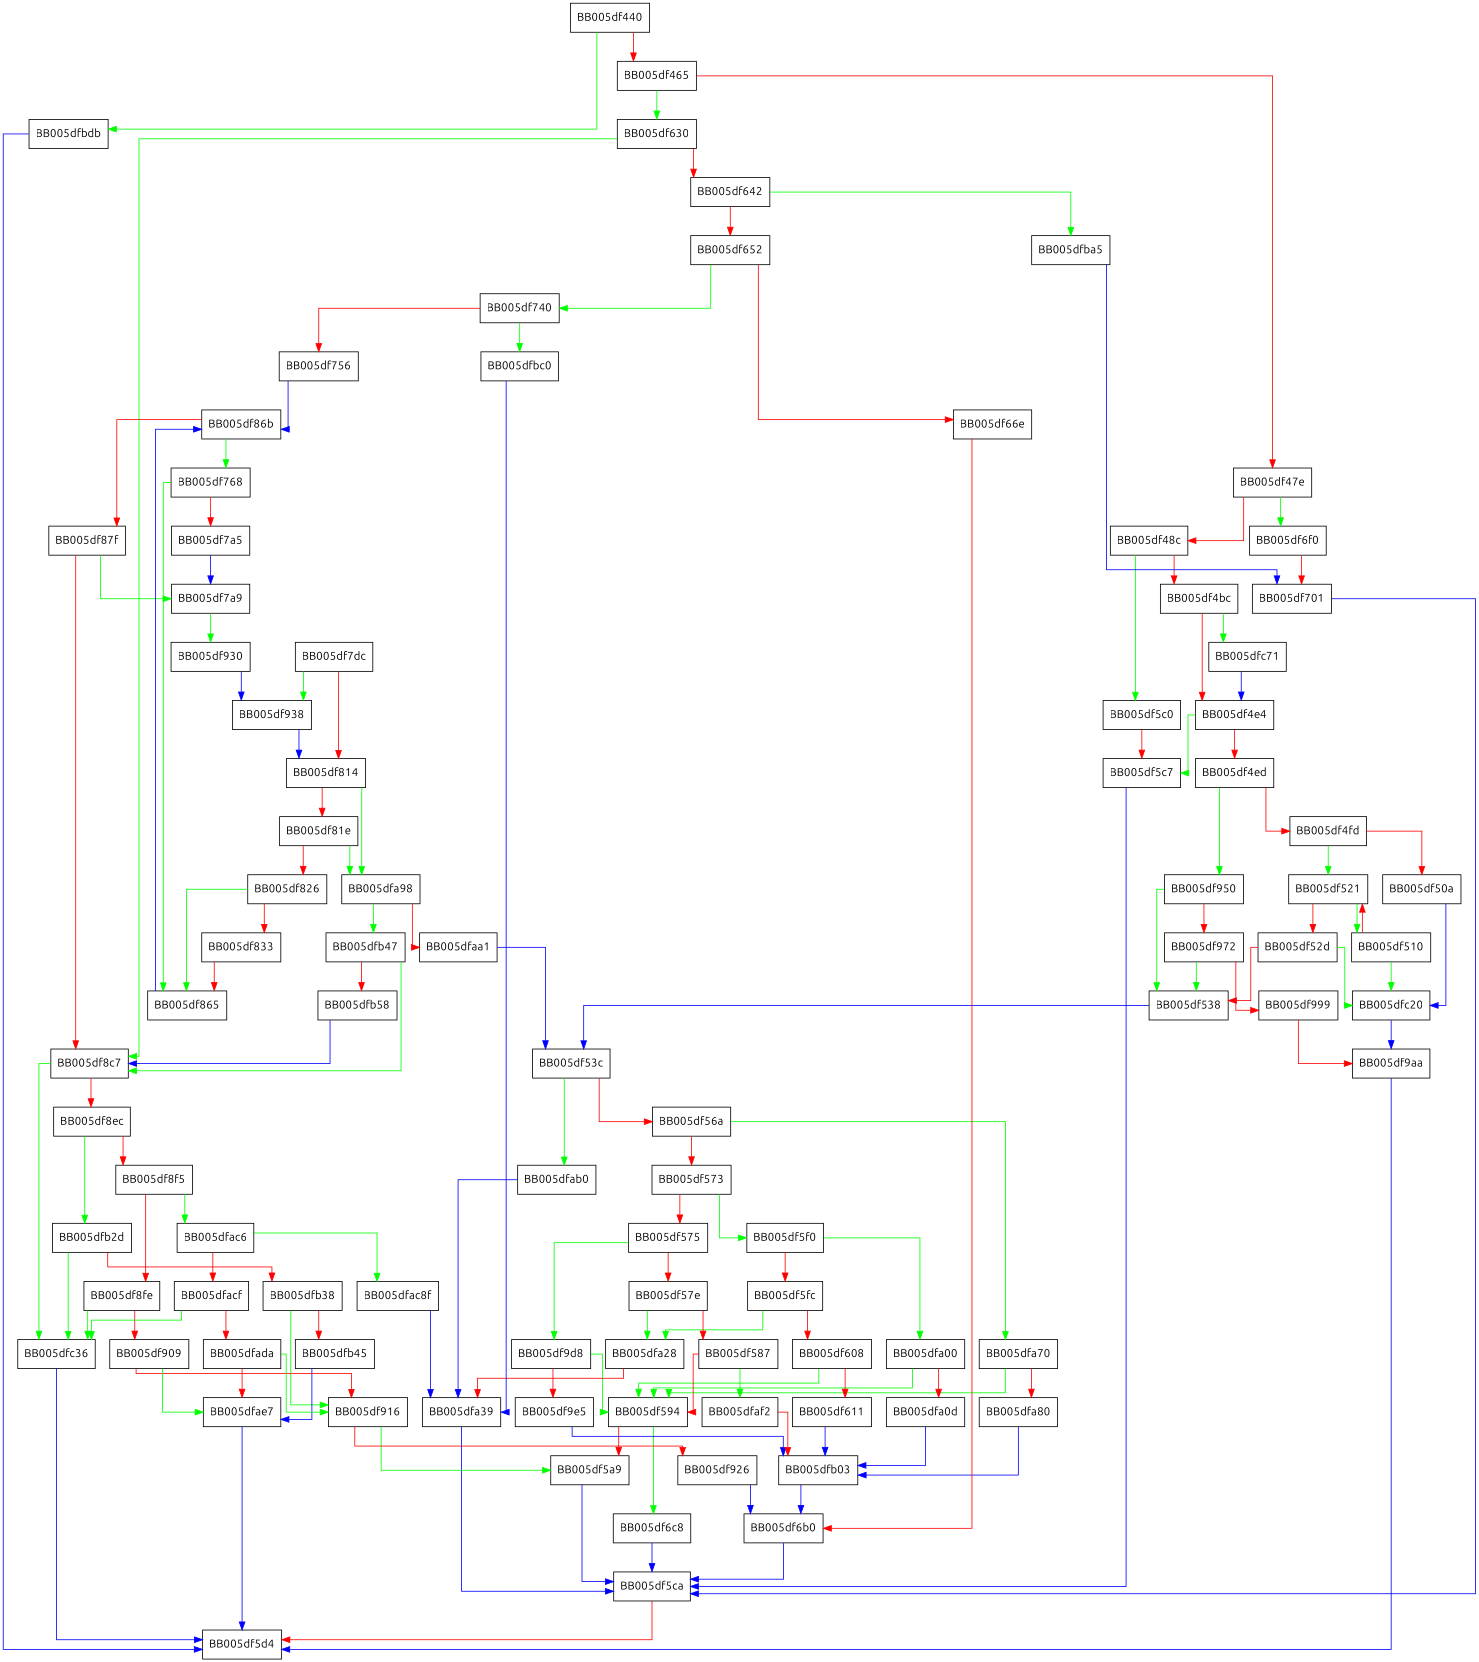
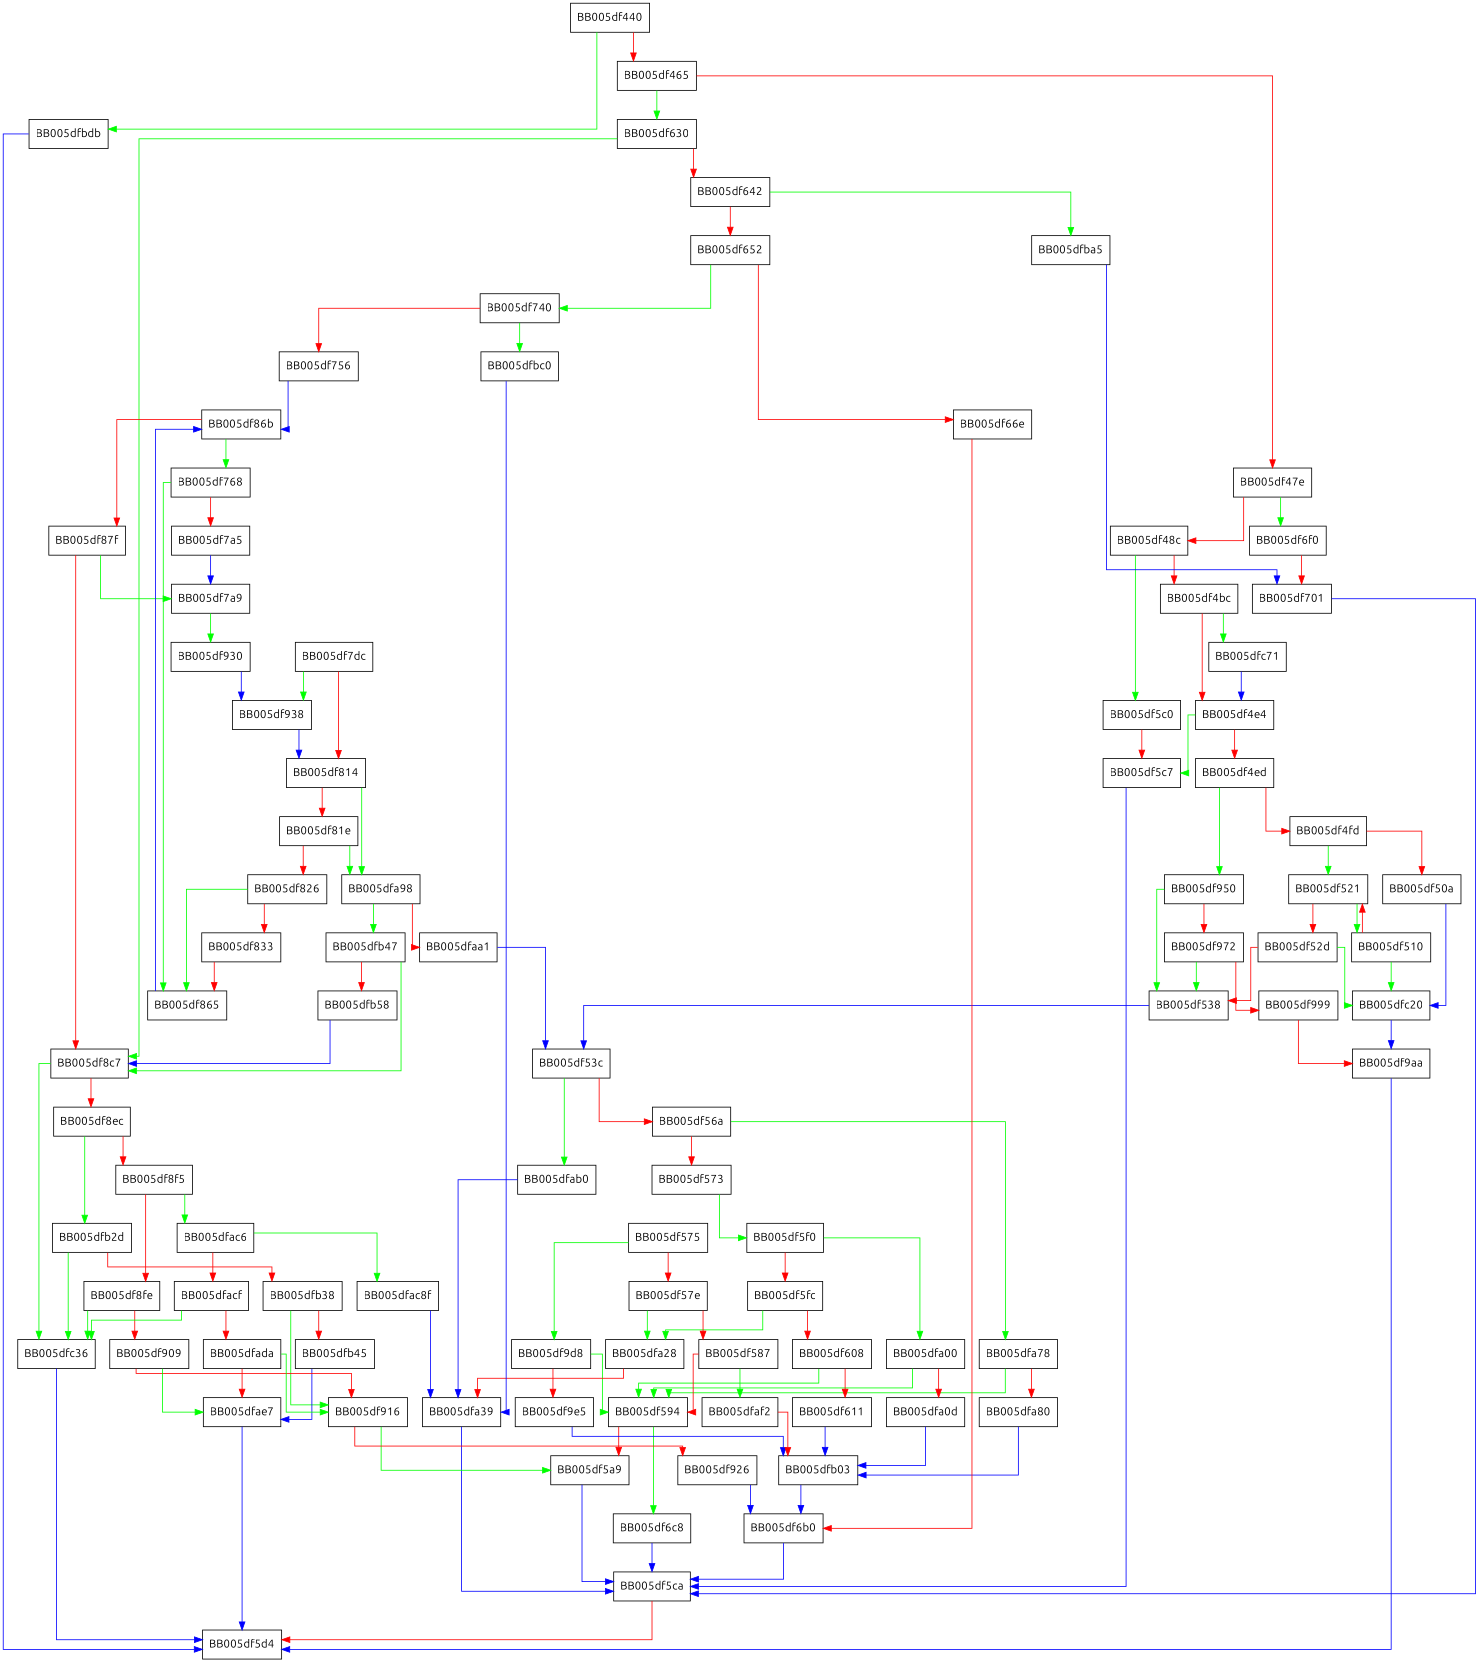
(680, 1205) -> none
(1018, 1354) -> (1018, 1354)
